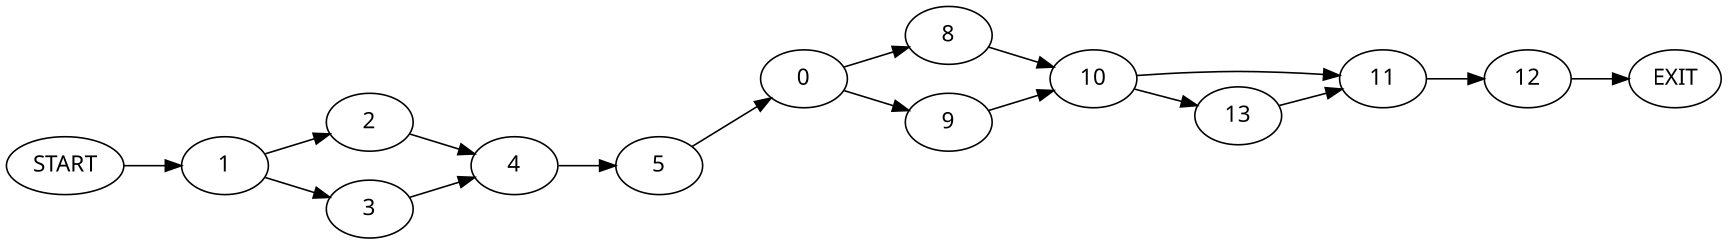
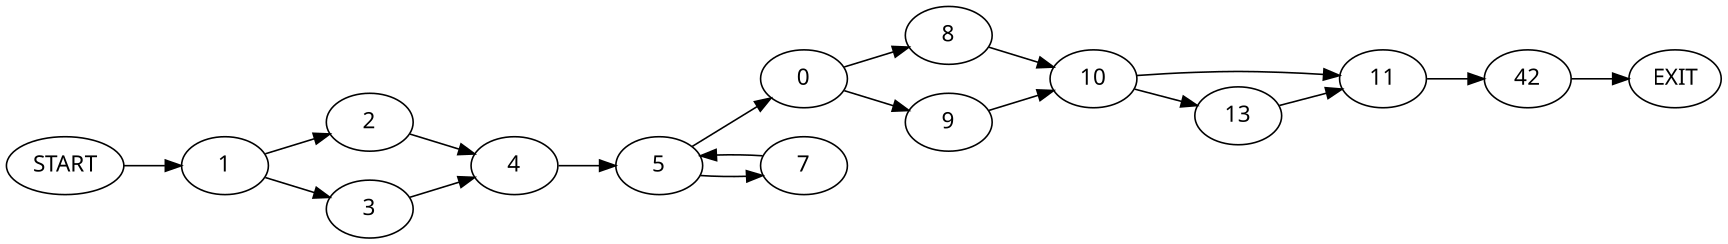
(1528, 79) -> (1528, 79)
none -> (804, 166)
